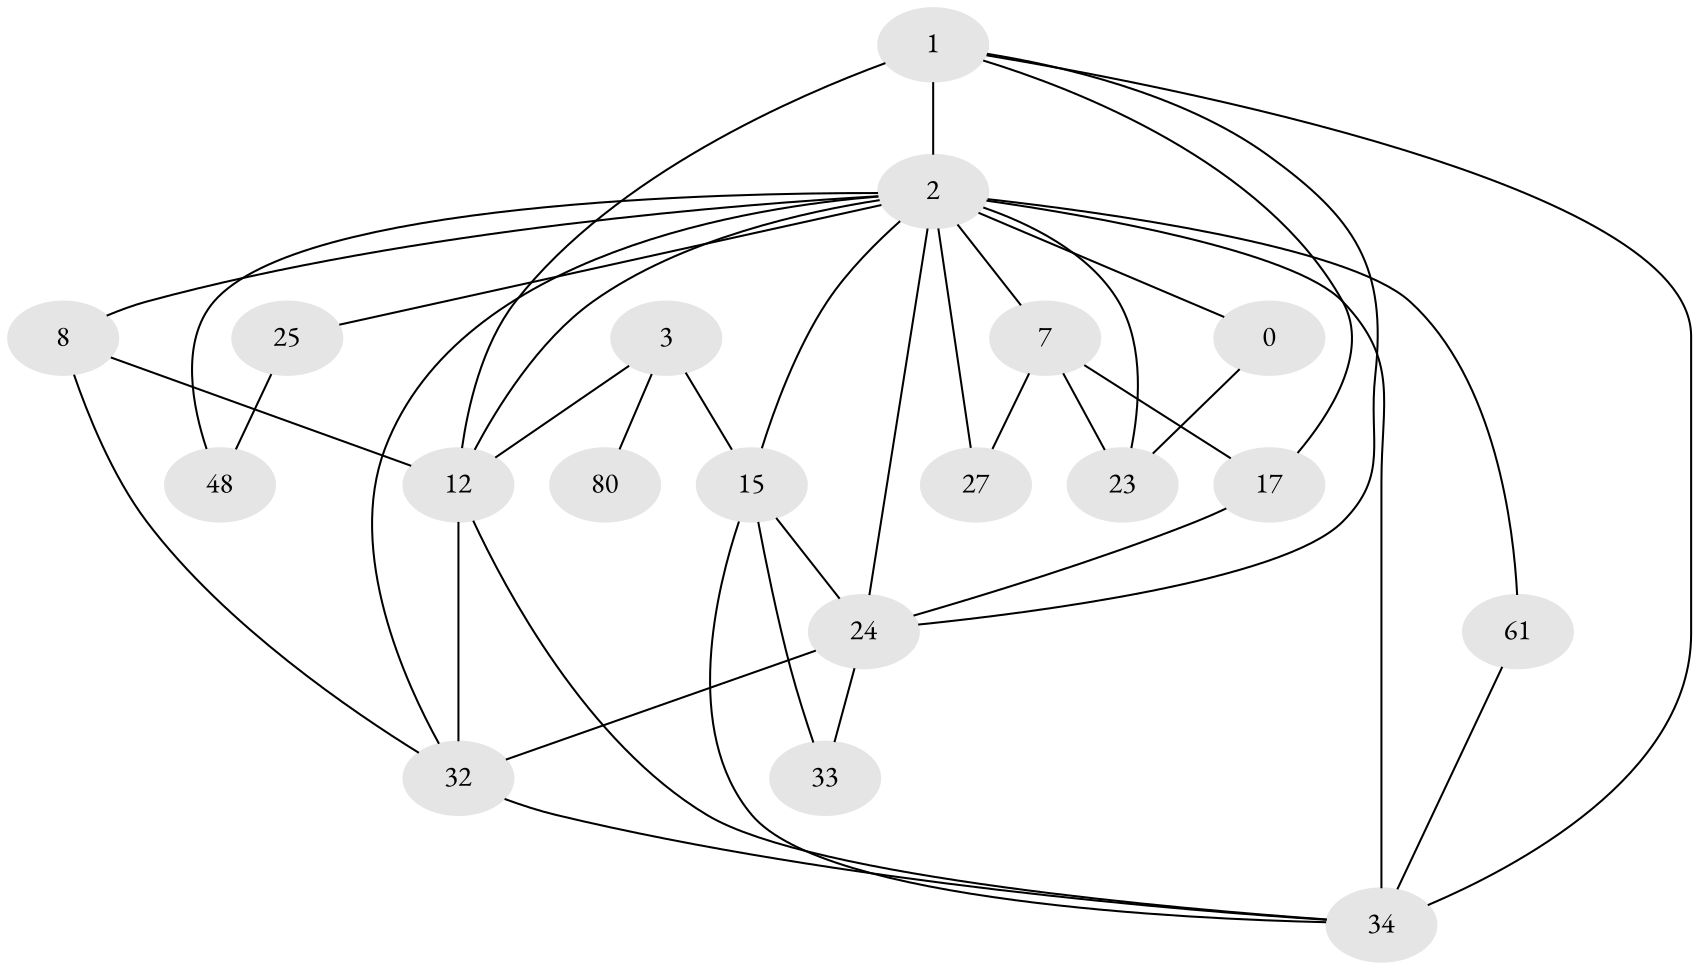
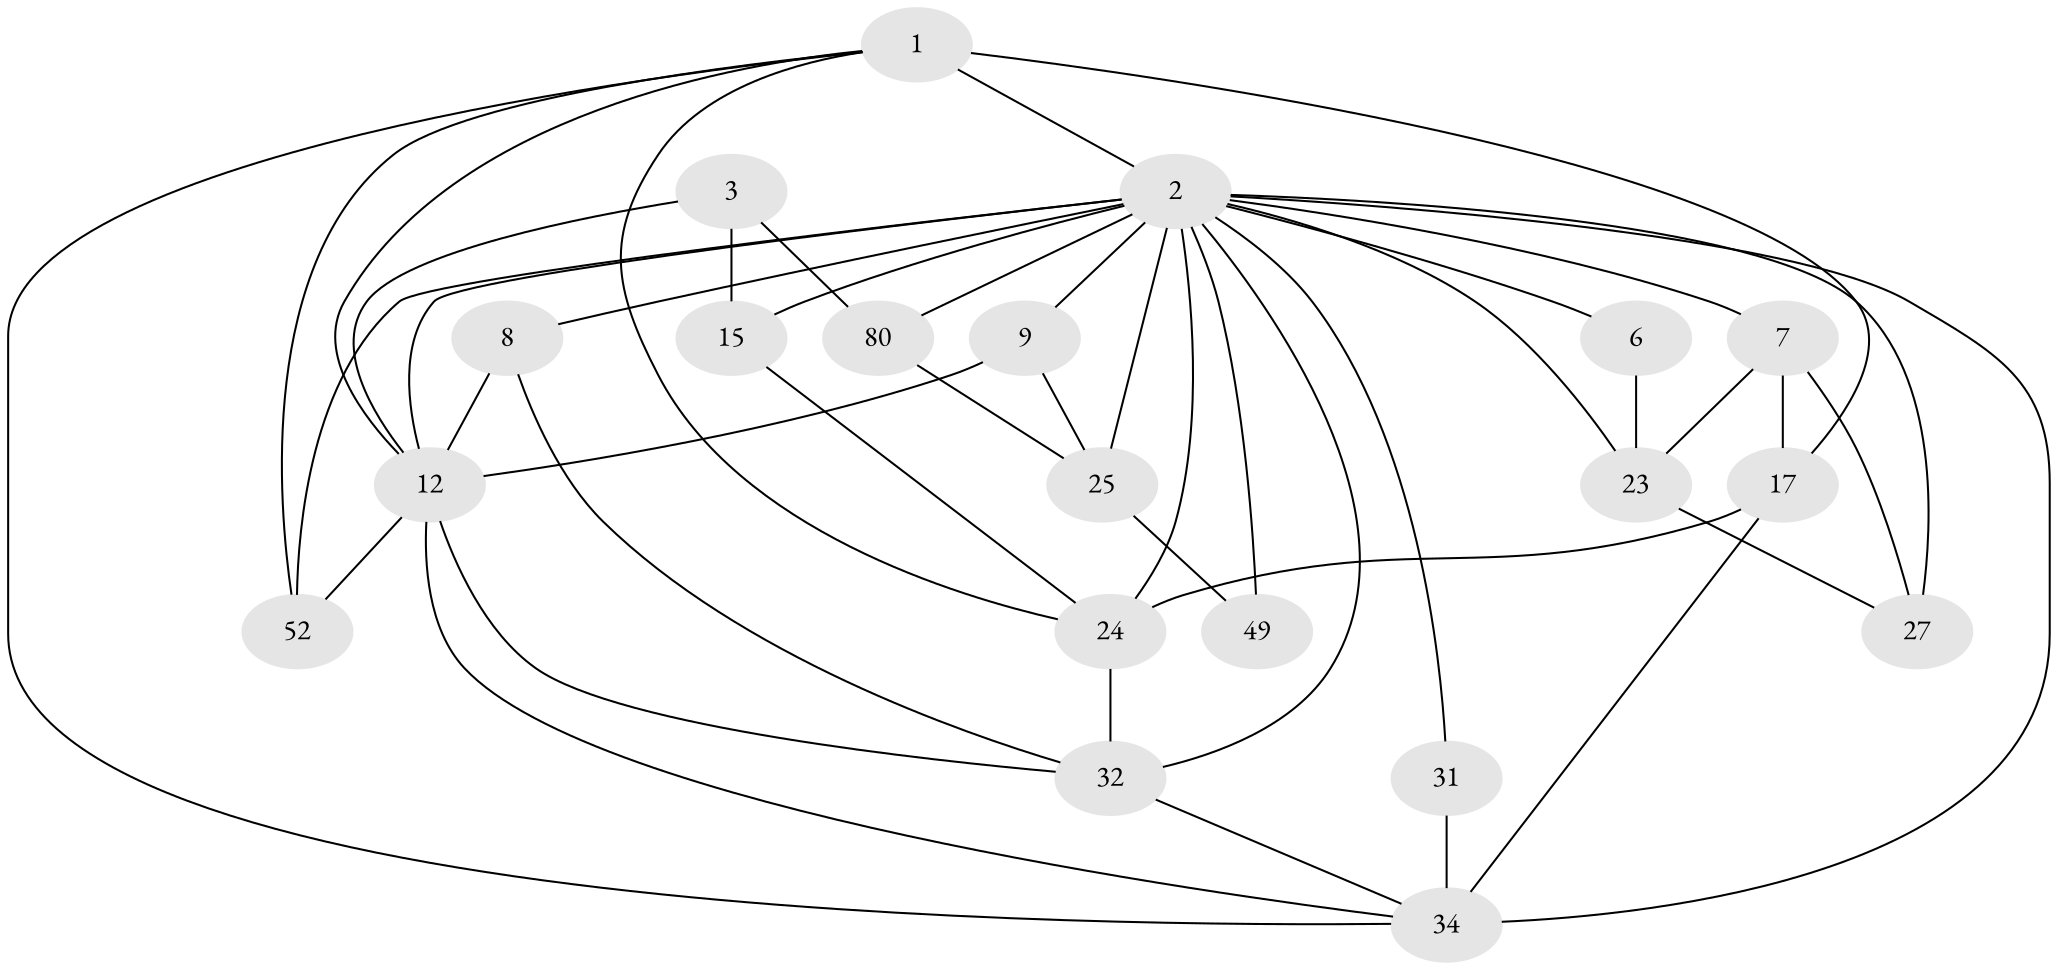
none -> (1027, 265)
none -> (1025, 338)
(1269, 338) -> (1636, 338)
none -> (990, 412)
(220, 485) -> (1257, 632)
none -> (1776, 558)
none -> (297, 632)
(1518, 632) -> (1447, 778)
(825, 778) -> none
(759, 820) -> (1615, 705)
